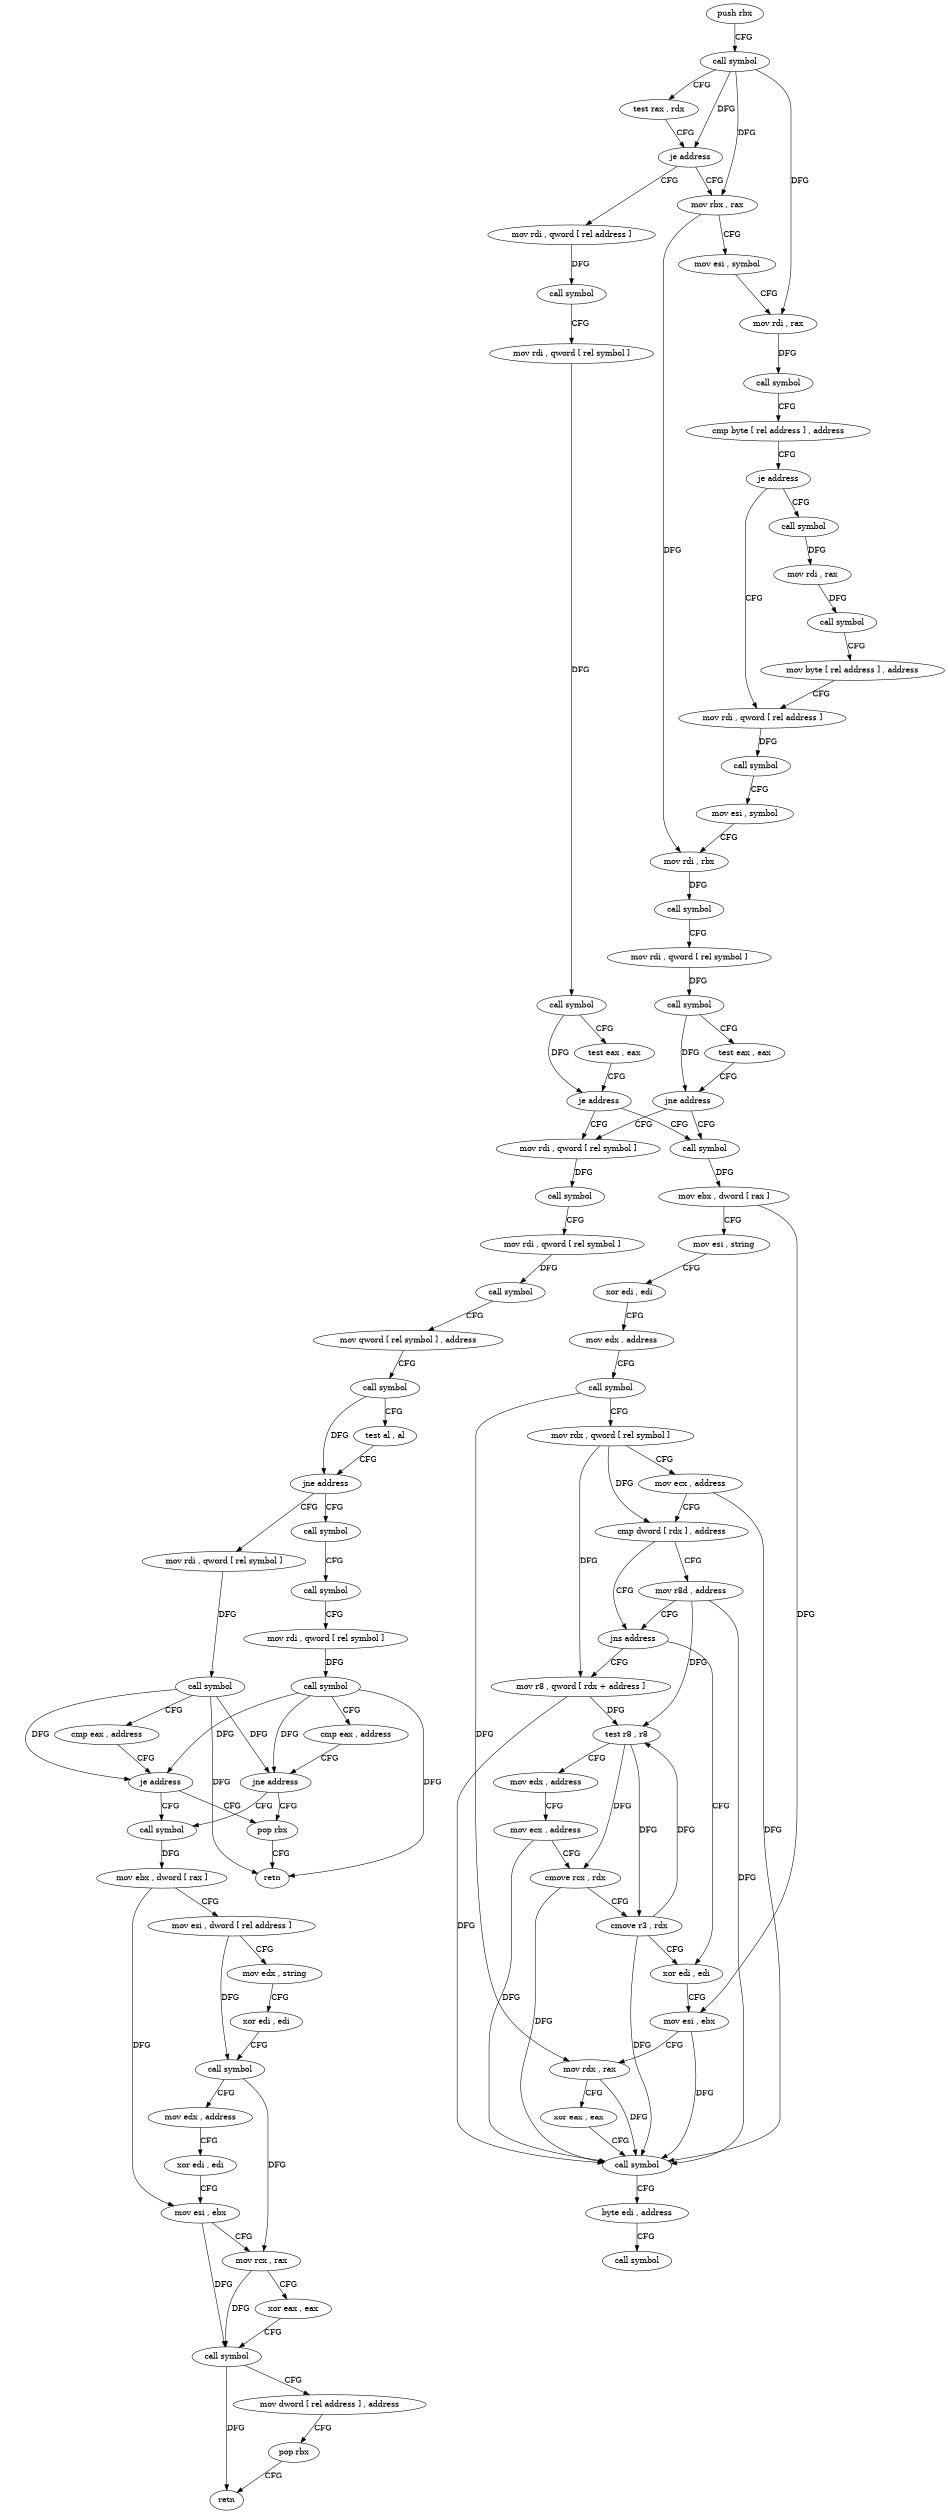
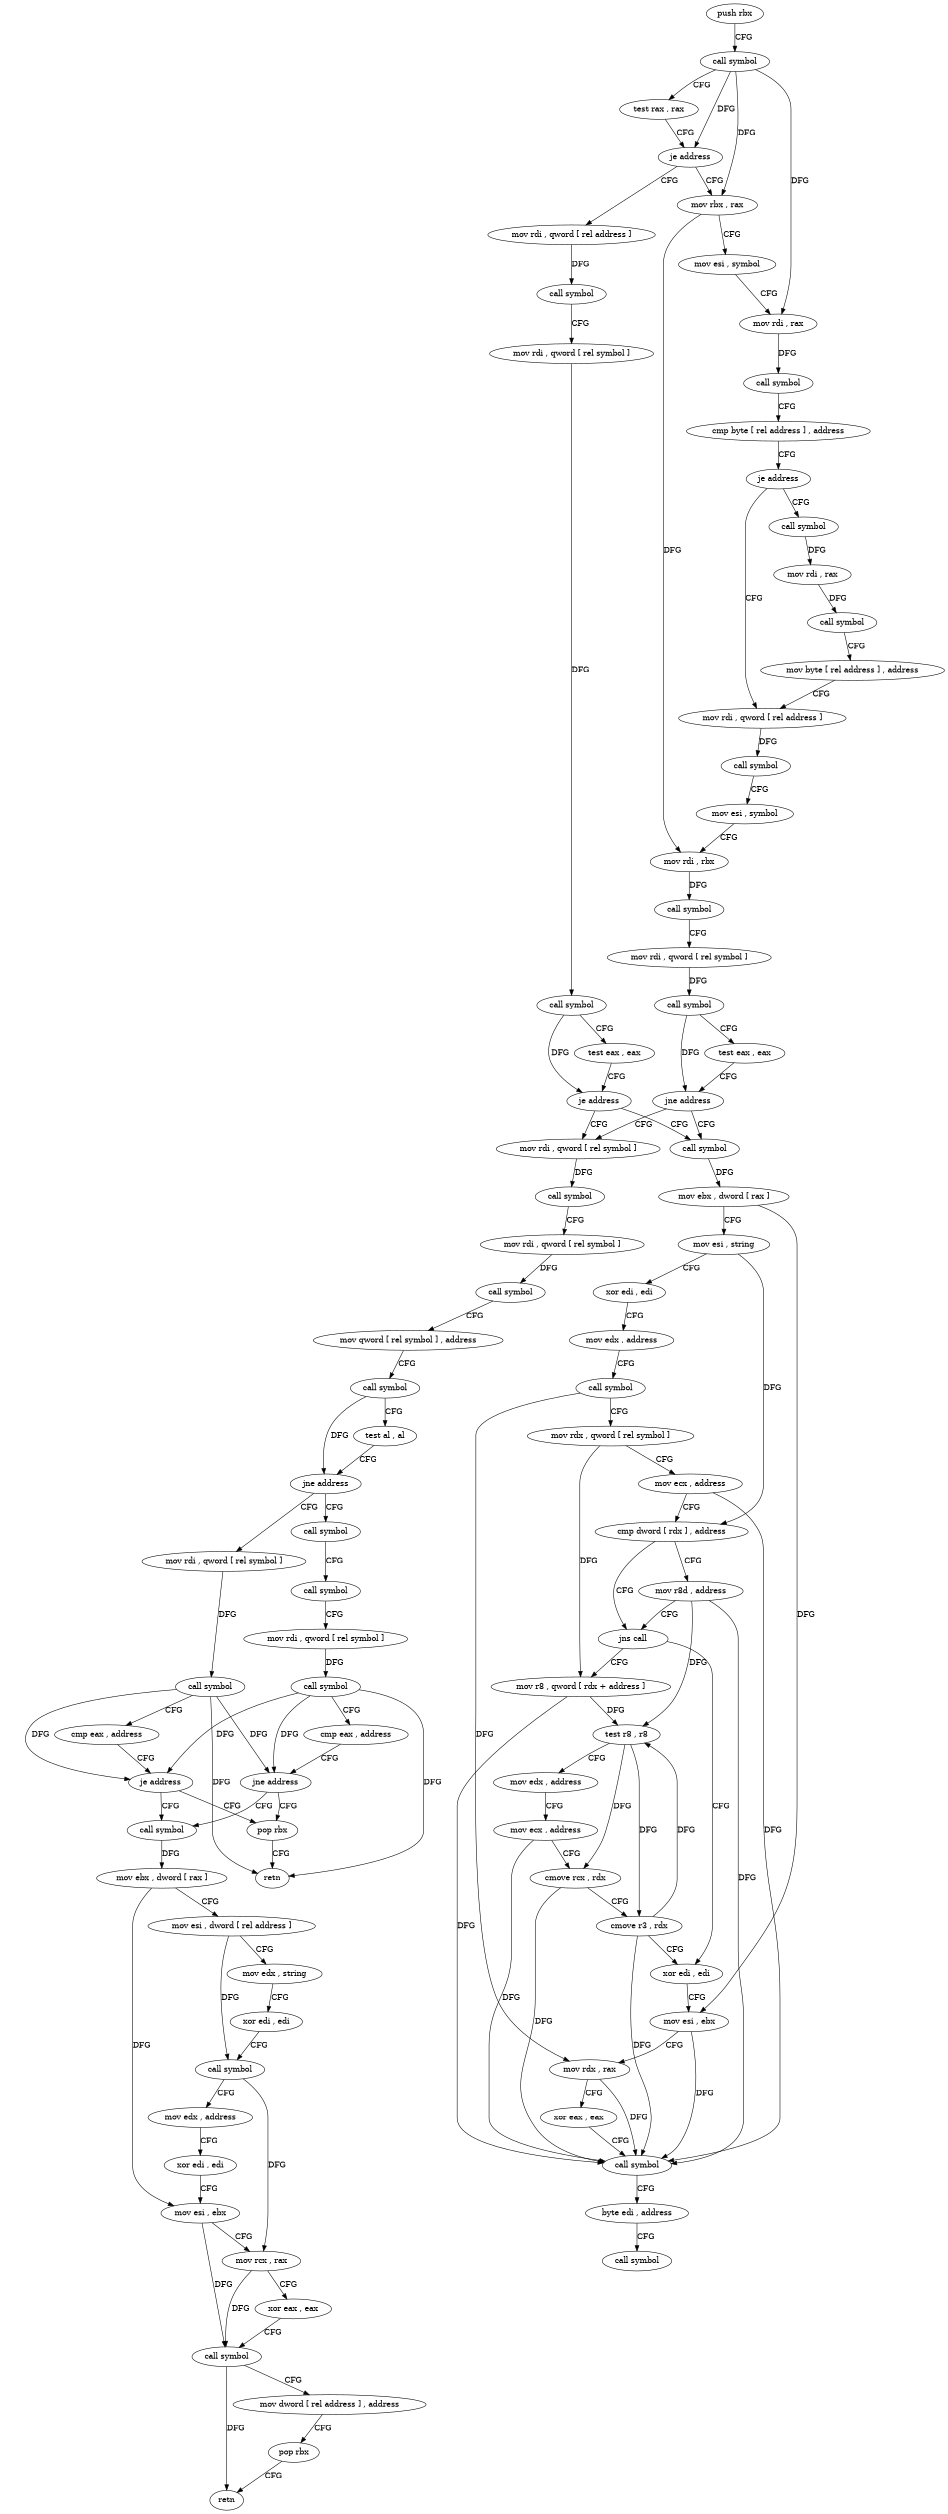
(659, 109) -> (659, 109)
(613, 1489) -> (764, 1393)
(633, 1639) -> (633, 1639)
